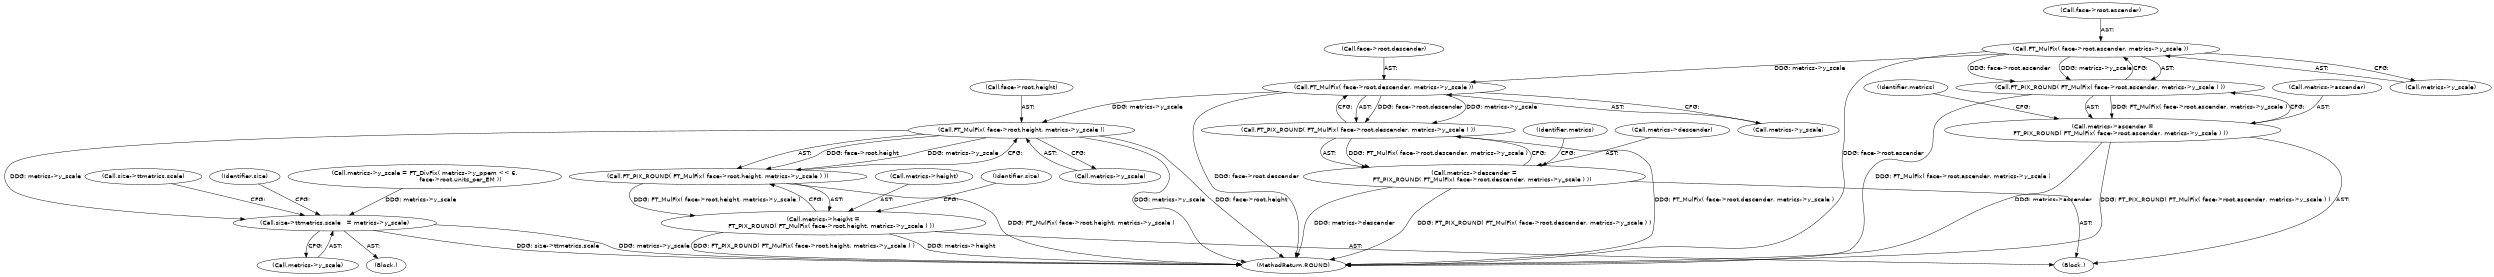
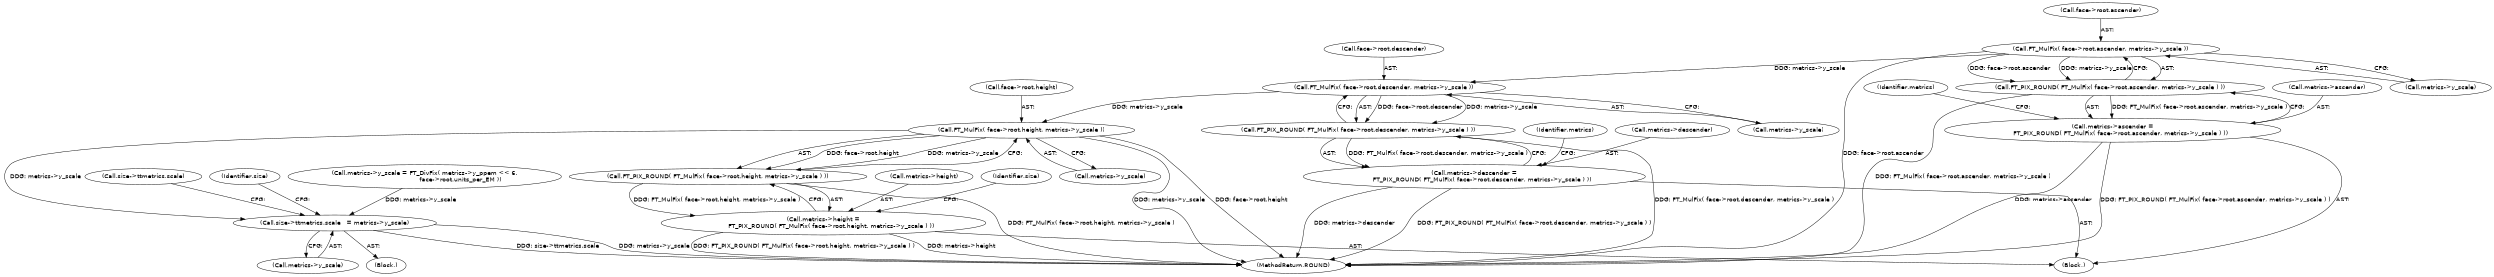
(1205, 173) -> none
